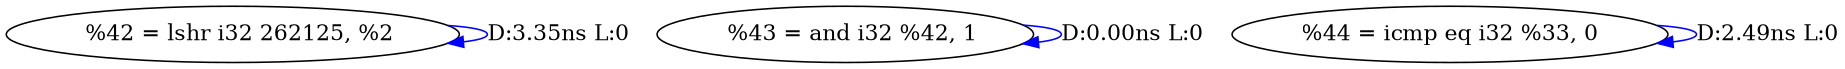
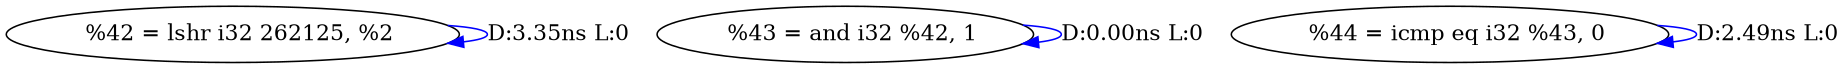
(1450, 34) -> (1450, 34)
